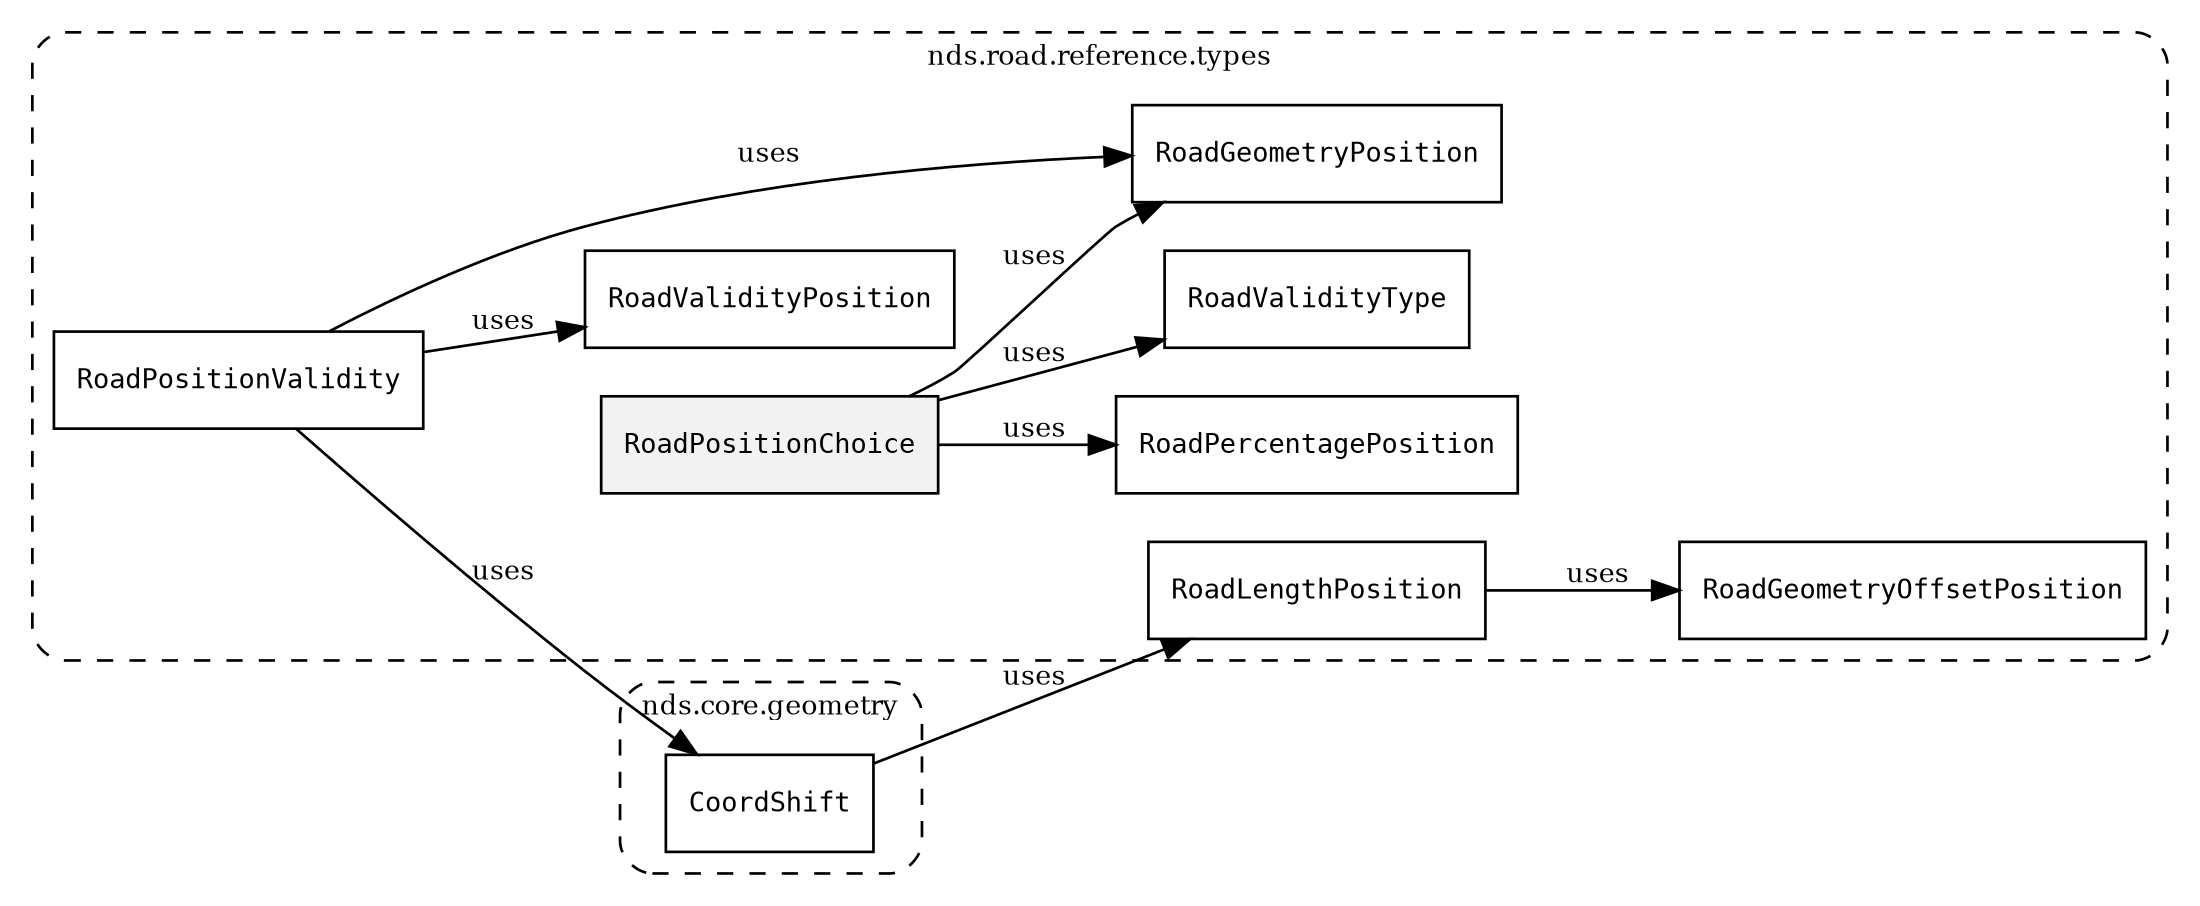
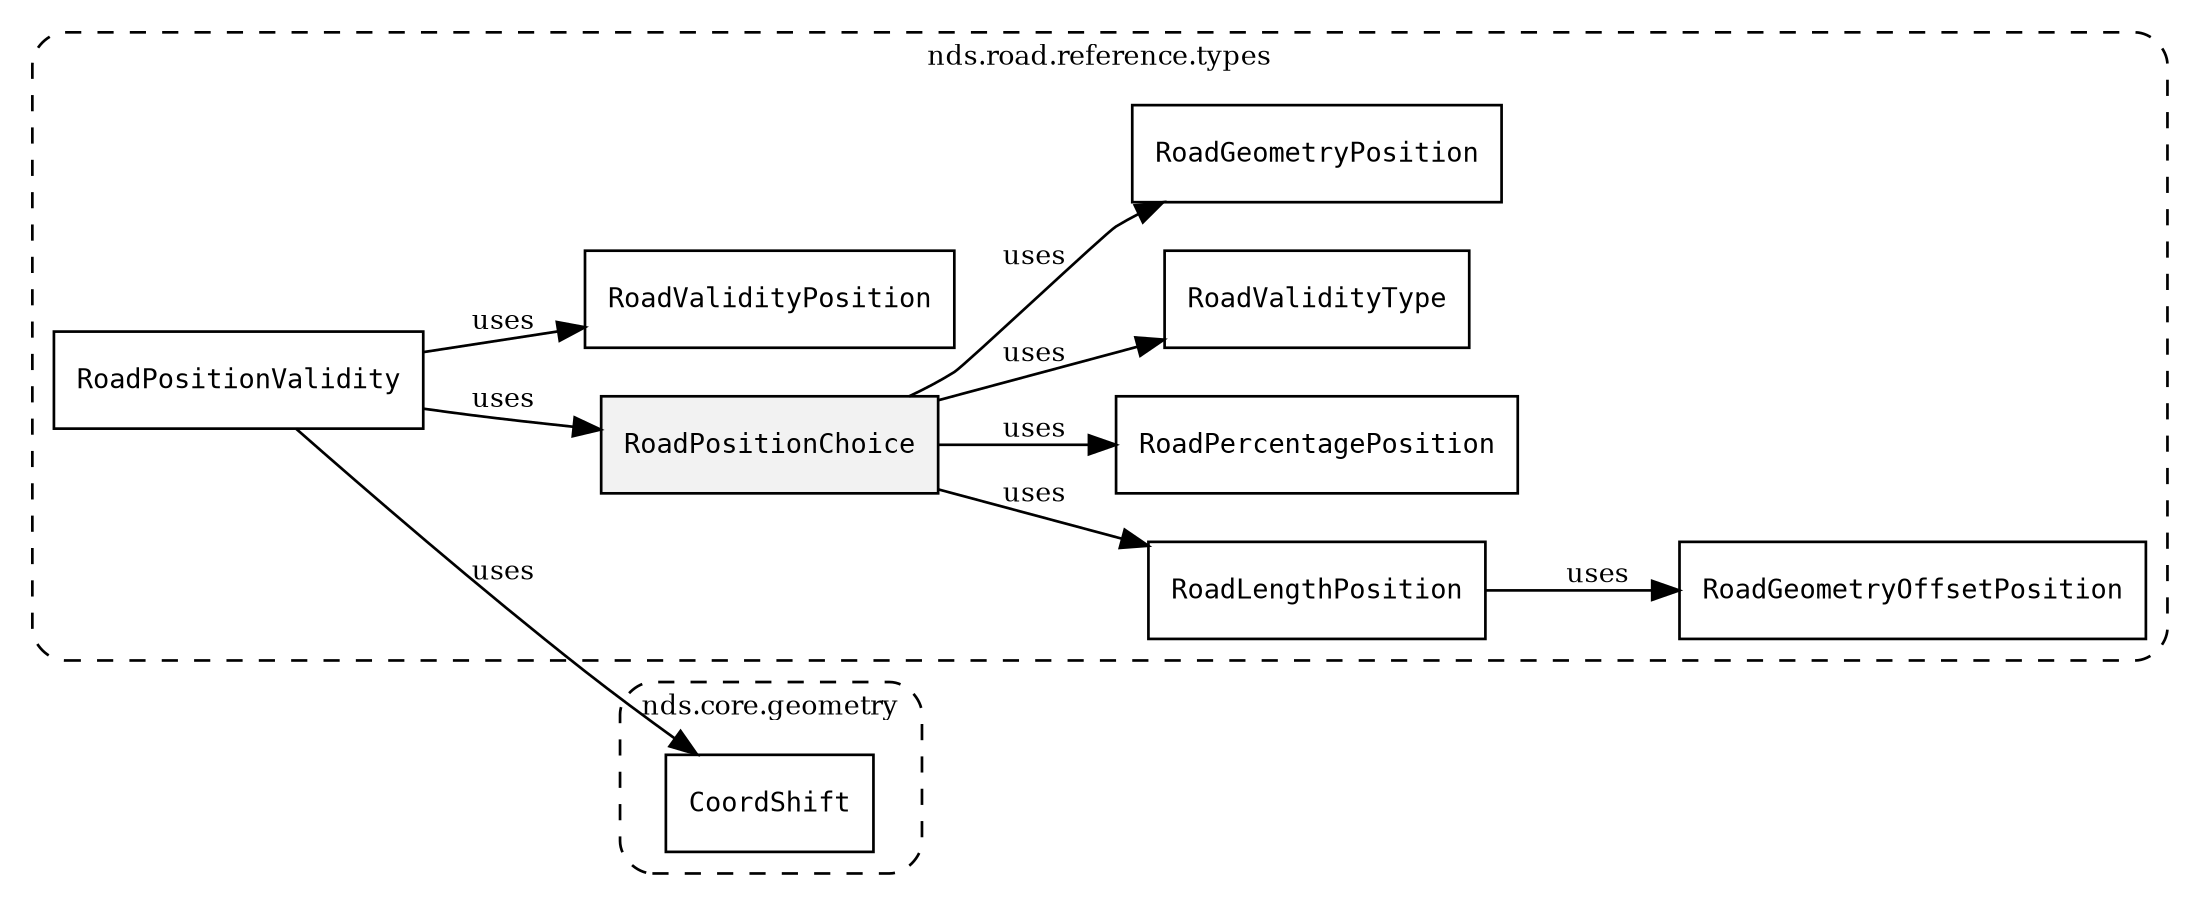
(705, 200) -> (498, 418)
(1019, 706) -> (1030, 514)
